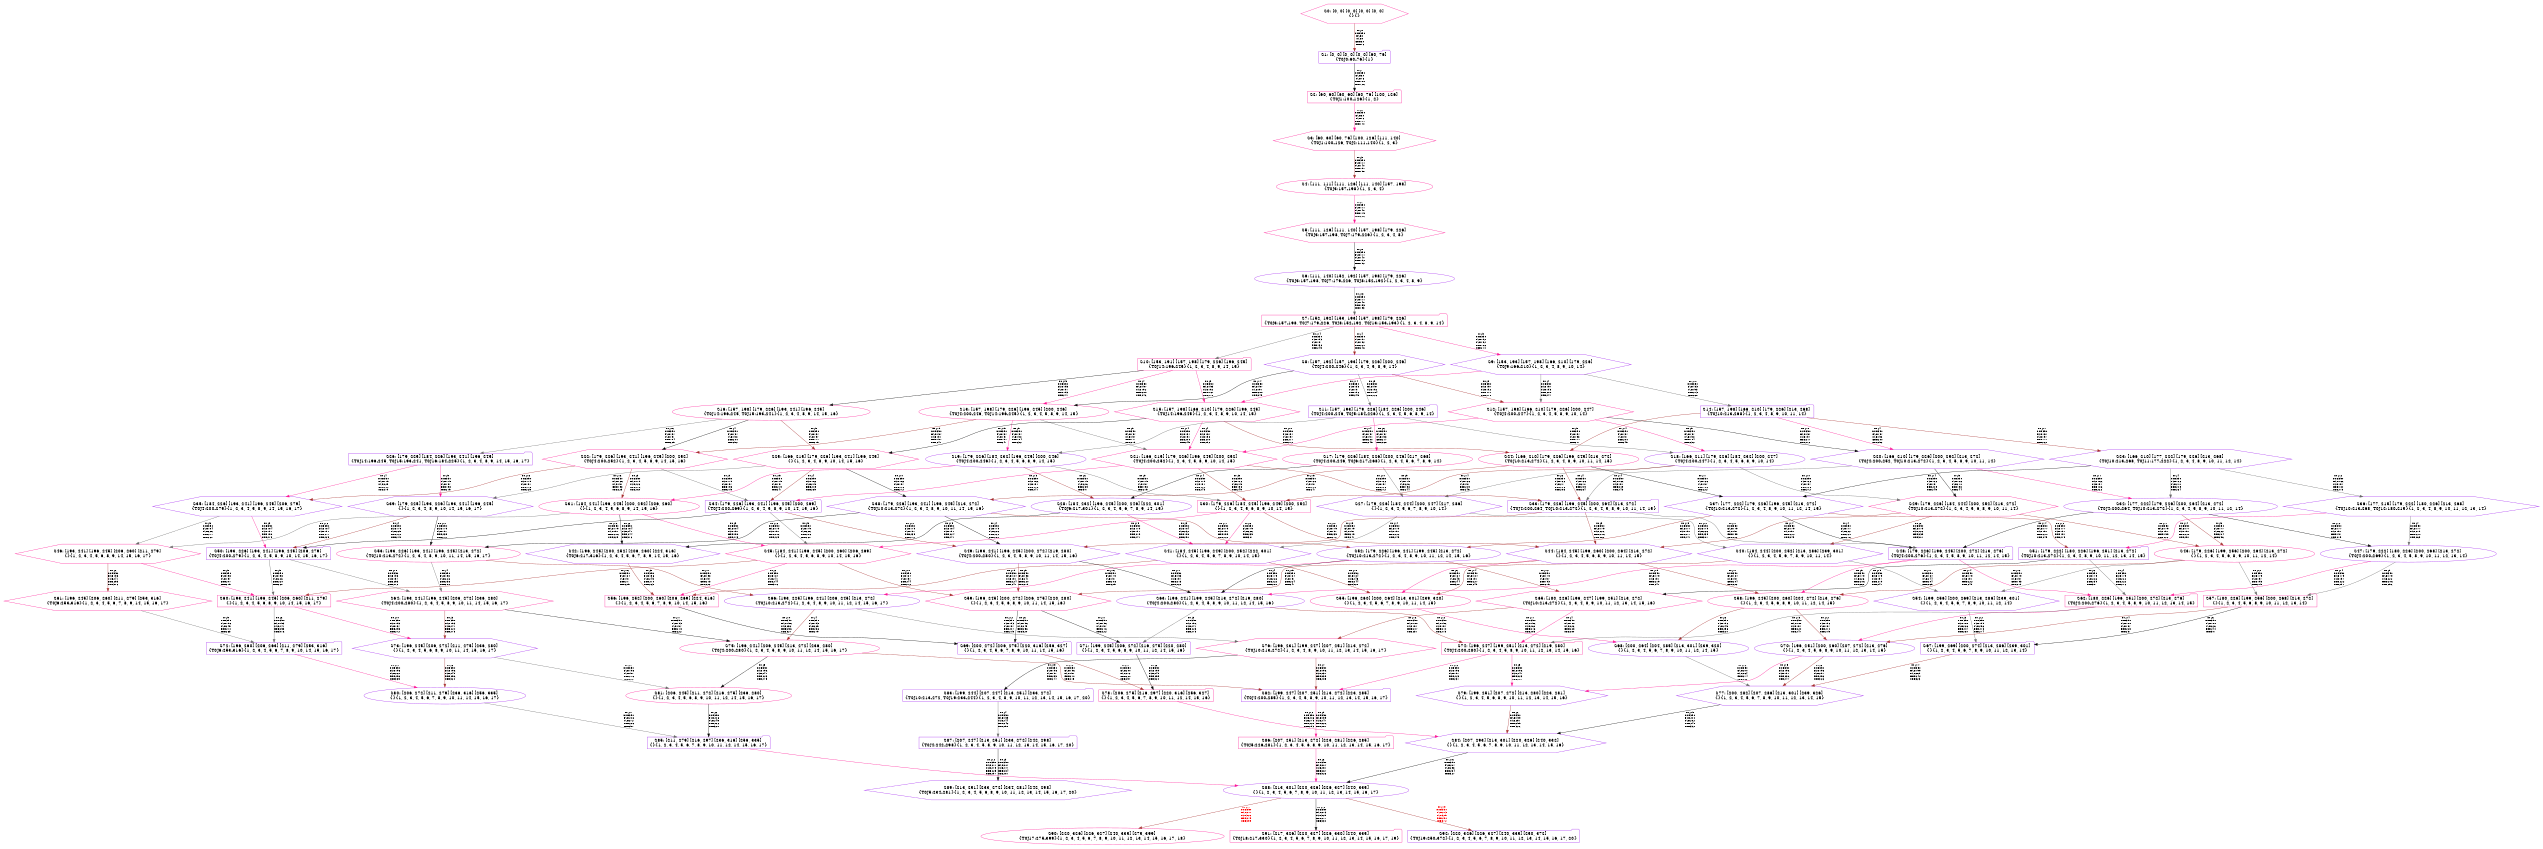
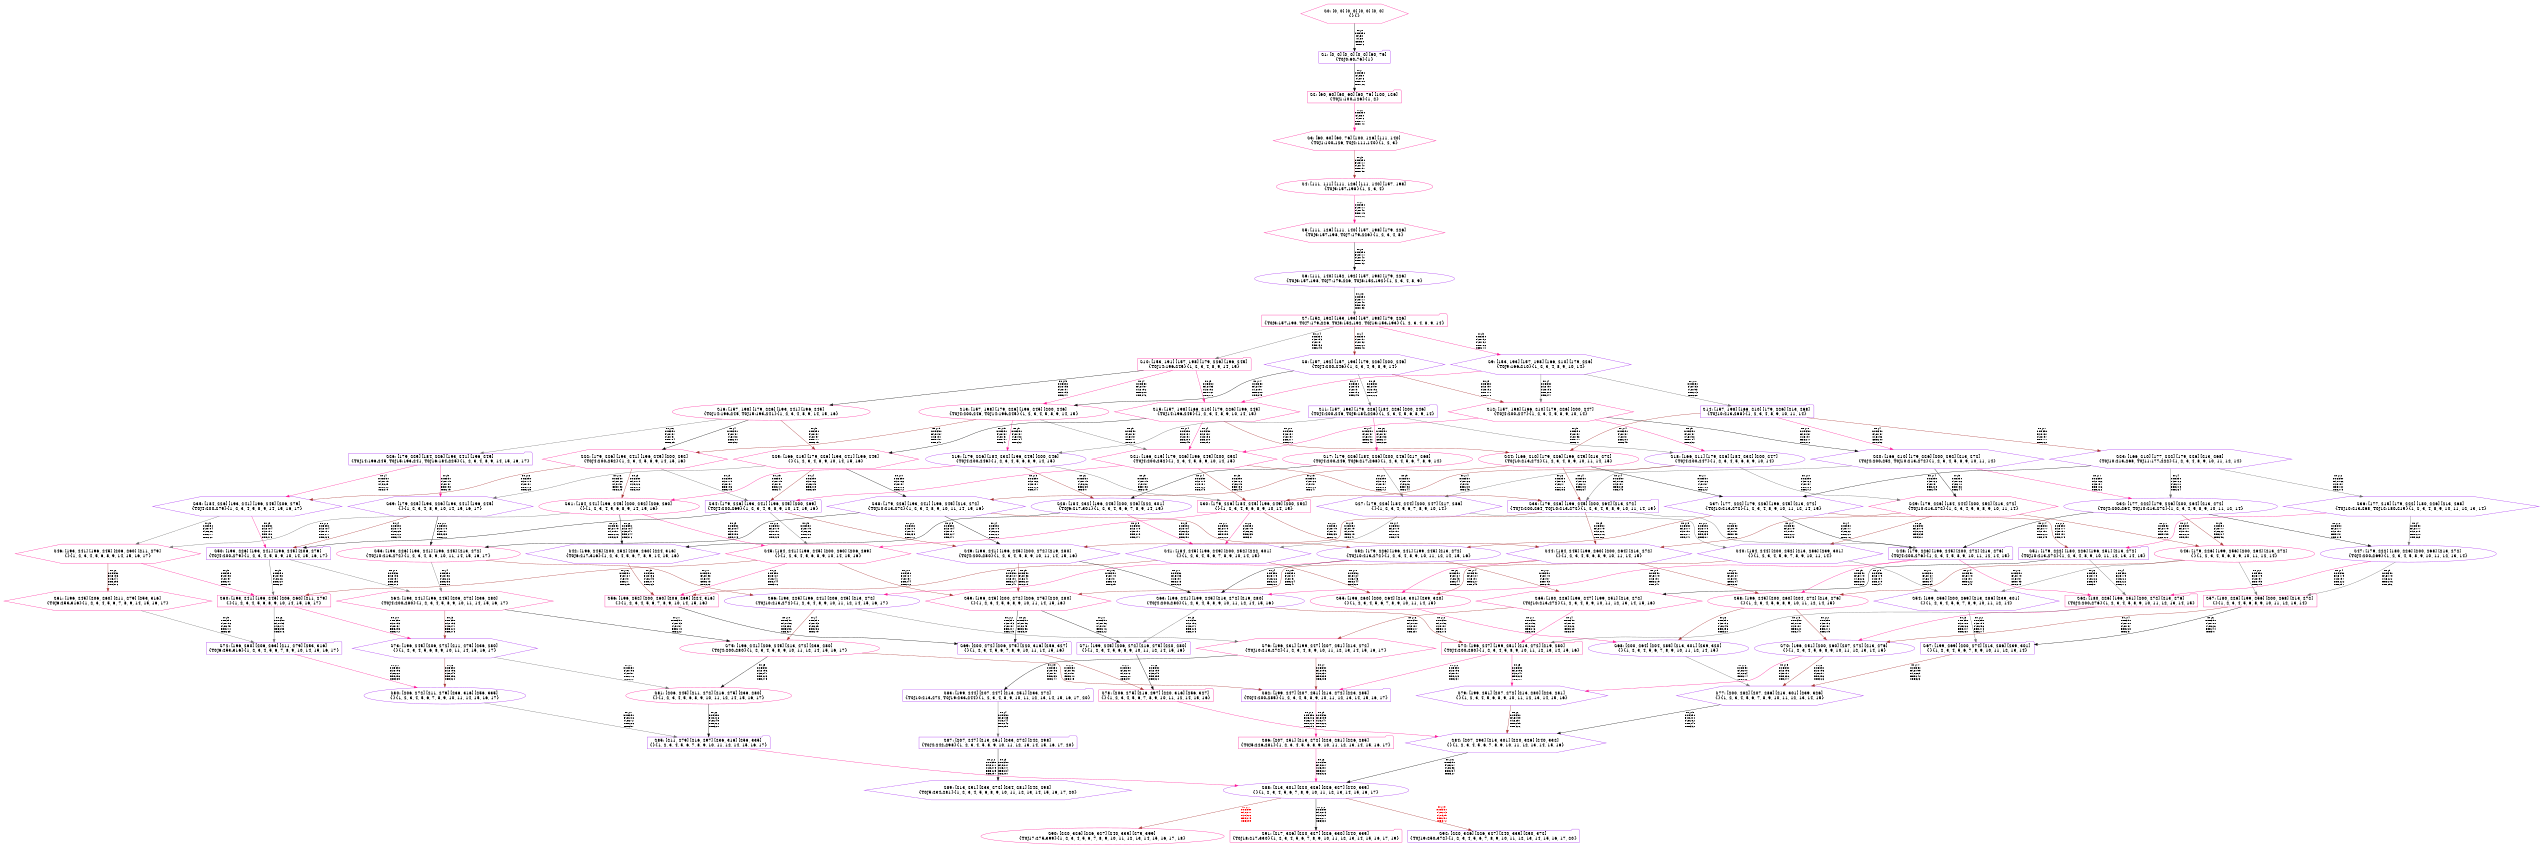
(1355, 36) -> (1355, 36)
